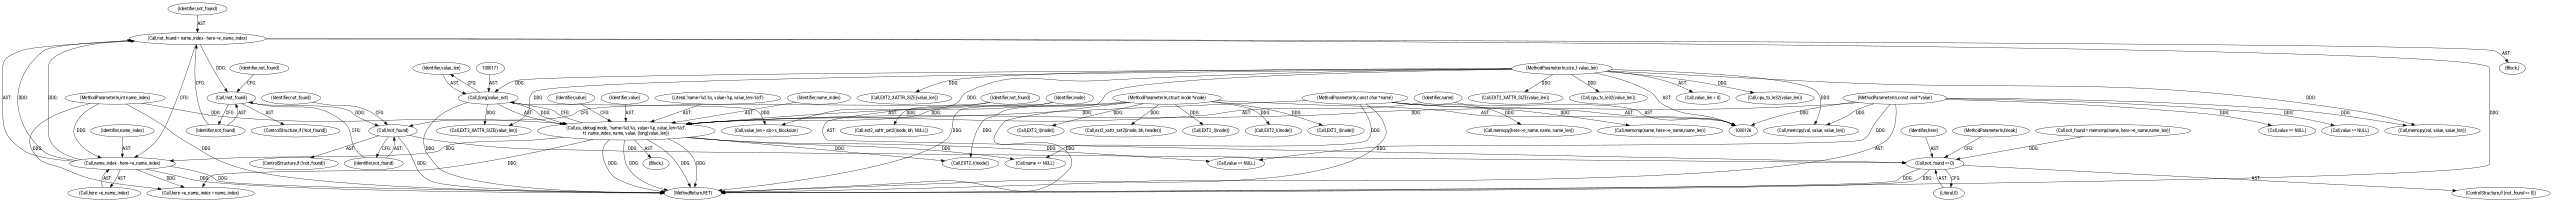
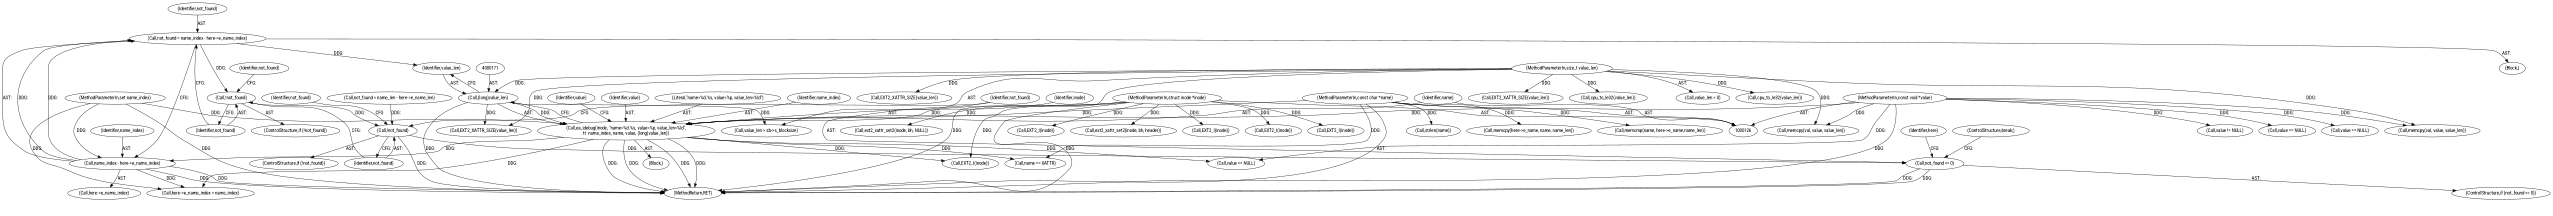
(2309, 55) -> (325, 54)
(490, 68) -> (490, 68)
(115, 98) -> (115, 98)
none -> (390, 98)
(488, 98) -> (488, 98)
(973, 98) -> (973, 98)
(1661, 103) -> none
(972, 105) -> (1018, 105)
(1805, 113) -> (1805, 113)
none -> (1433, 131)
(1991, 131) -> (1991, 131)
(2113, 131) -> none
none -> (2225, 131)
(1382, 149) -> (1382, 149)
(1880, 149) -> (1880, 149)
(1936, 149) -> (1936, 149)
(1035, 164) -> (1035, 164)
(102, 179) -> none
(1949, 193) -> none
